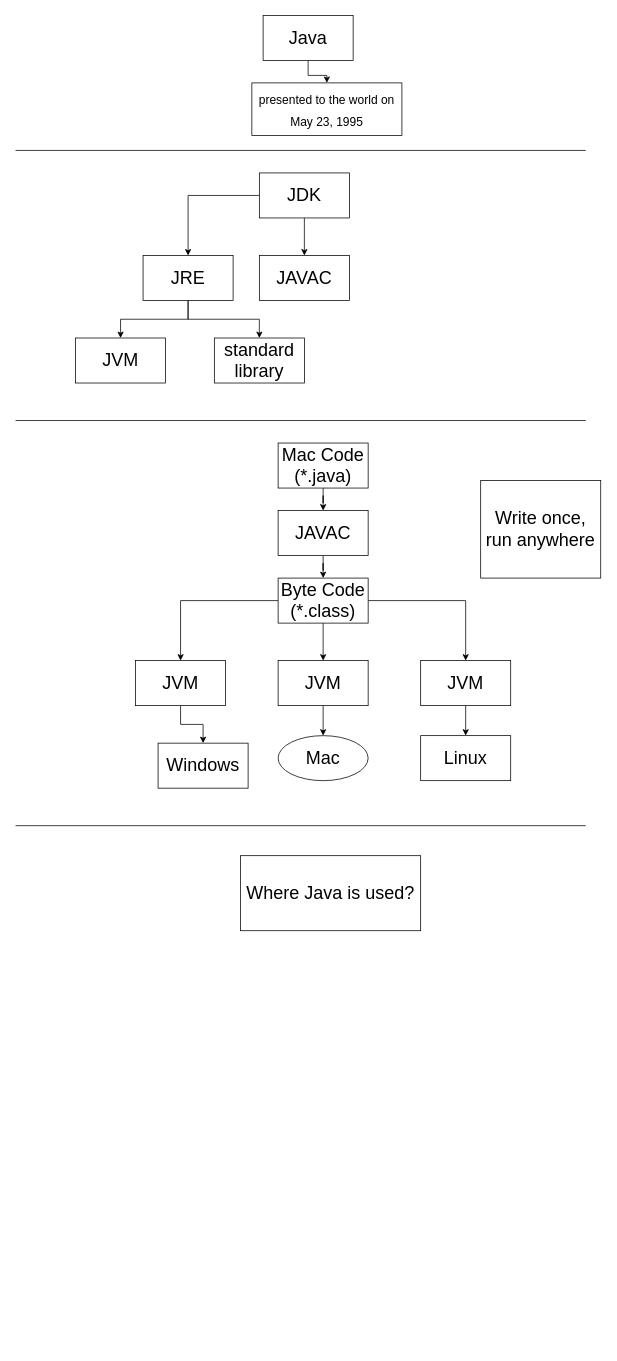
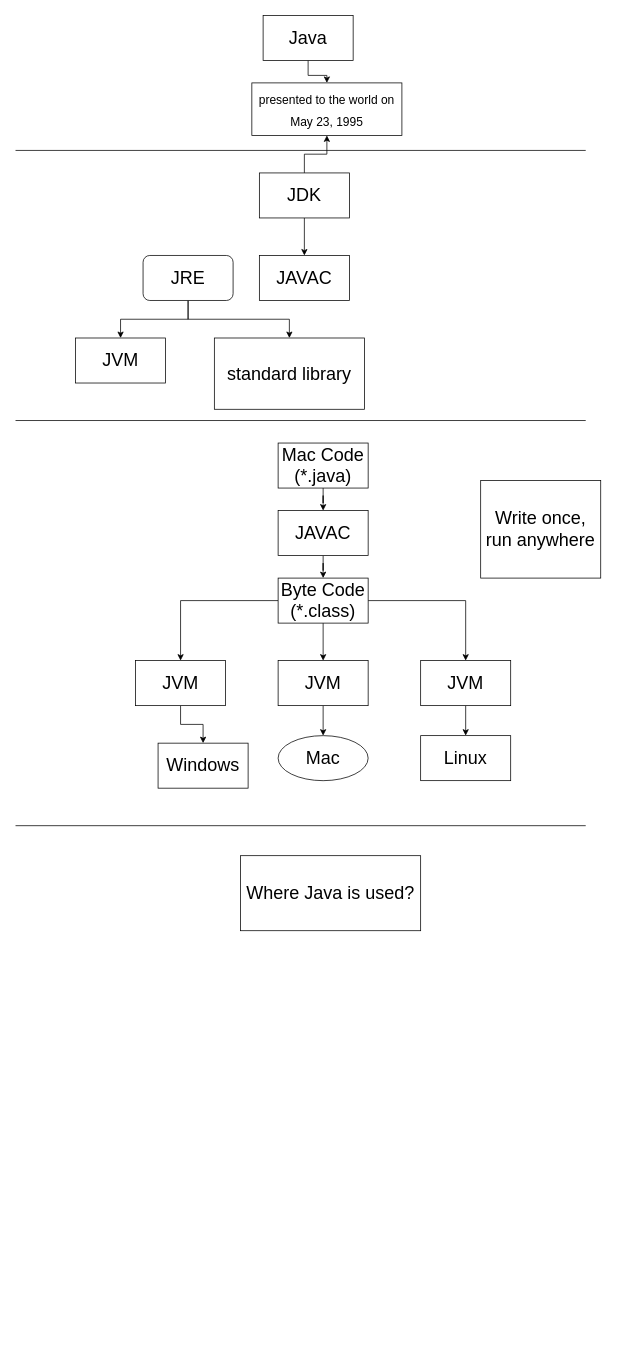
(223, 195) -> (307, 154)
(188, 278) -> (188, 278)
(259, 360) -> (289, 374)
